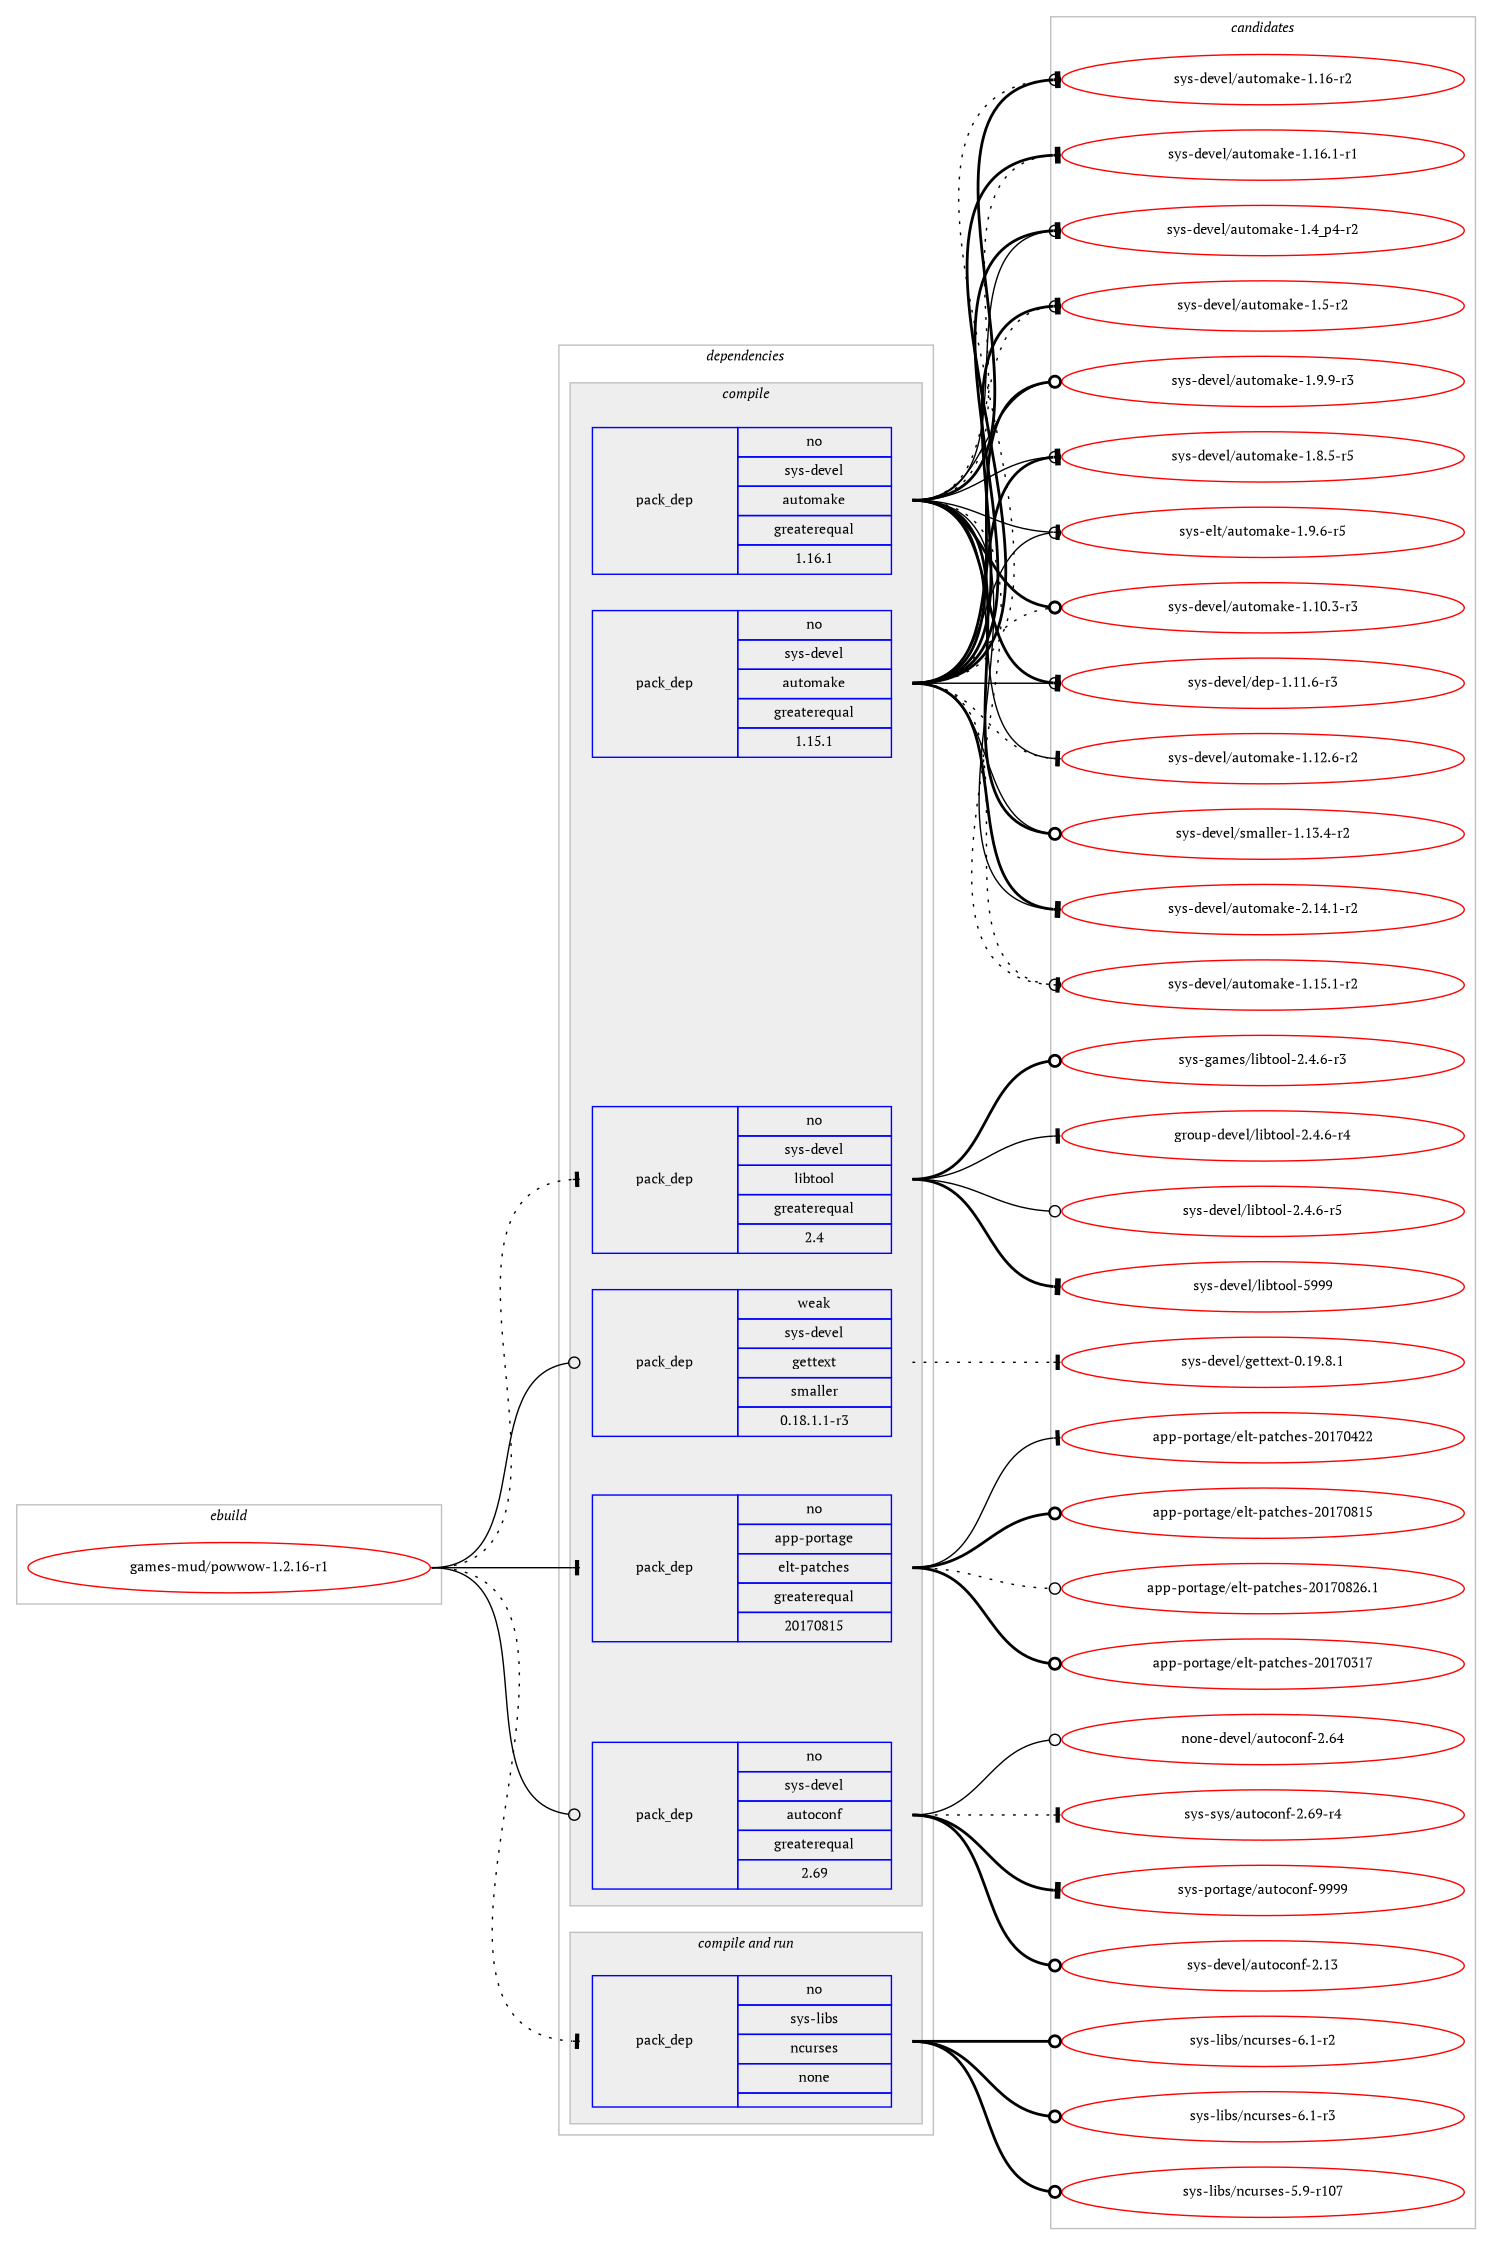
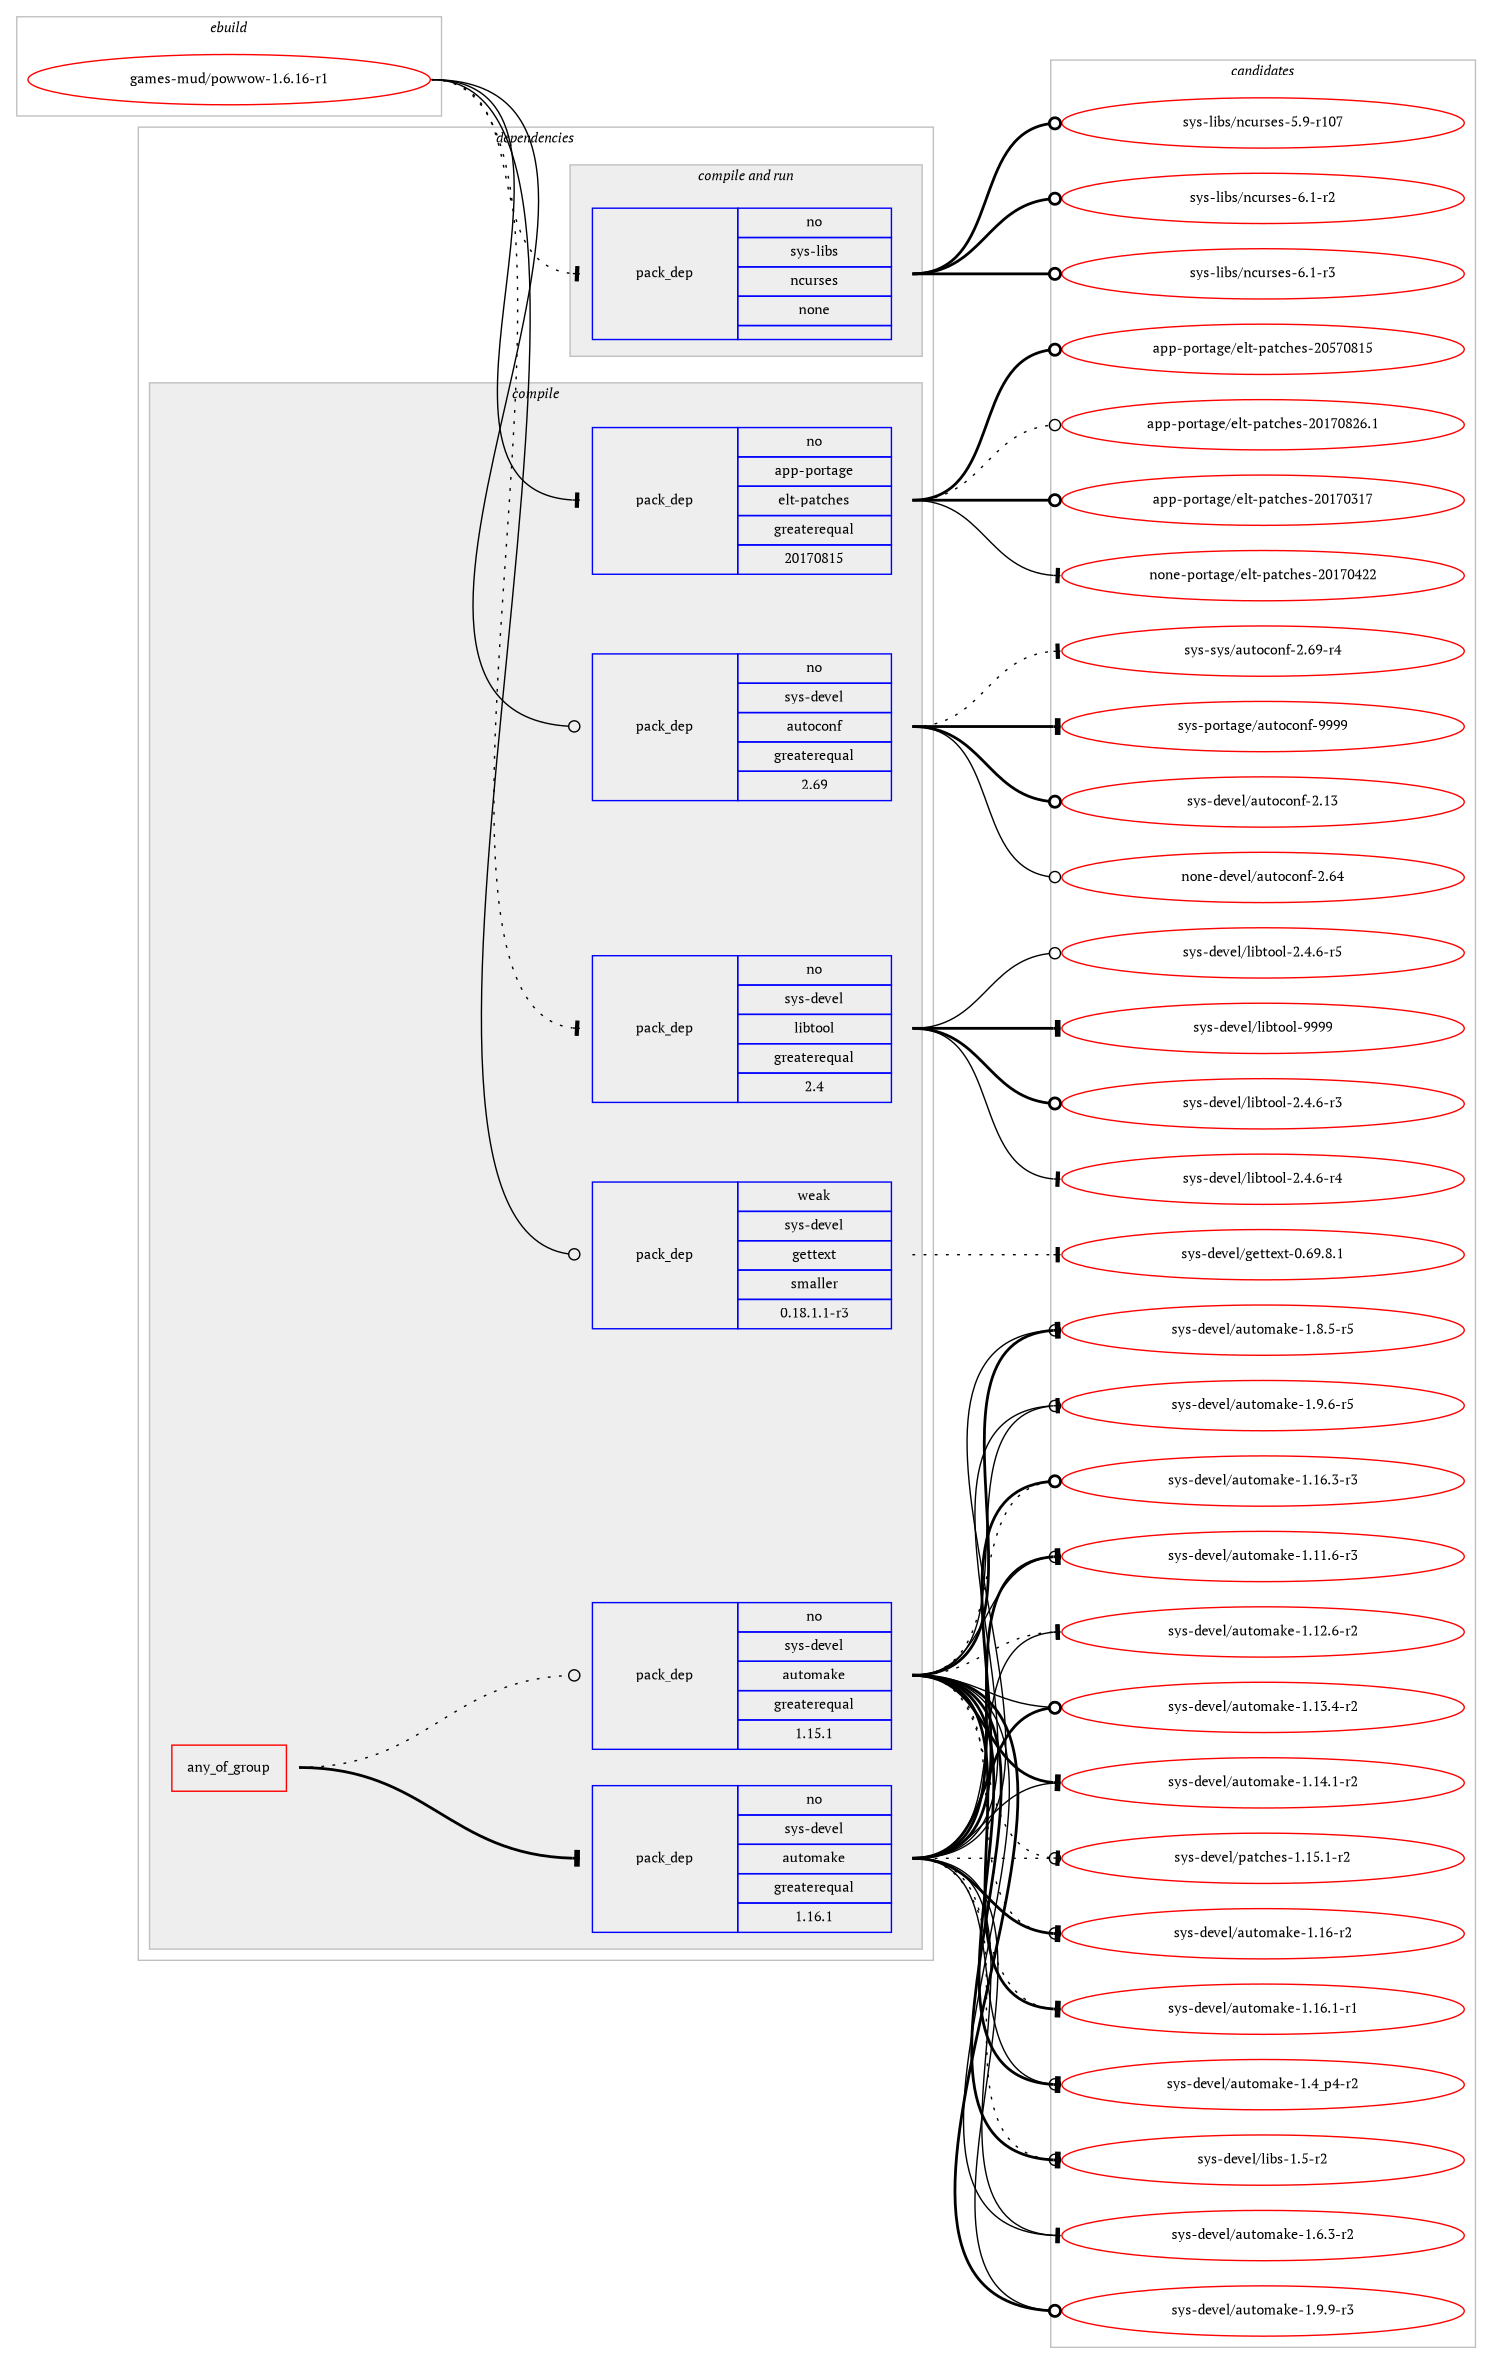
(1263, 306) -> (1263, 2160)
(1263, 532) -> (1263, 1406)
(1263, 608) -> (1263, 1481)
(1263, 683) -> (1263, 1557)
(1263, 834) -> (1263, 1707)
(1263, 910) -> (1263, 1783)
(1263, 985) -> (1263, 1858)
(1263, 1060) -> (1263, 1104)
(1263, 1136) -> (1263, 1179)
(1263, 1287) -> (1263, 1028)
(1263, 1362) -> (1263, 1255)
(1263, 1438) -> (1263, 576)
(1263, 1513) -> (1263, 349)
(229, 1568) -> (229, 80)
none -> (229, 1767)
none -> (1263, 2236)
